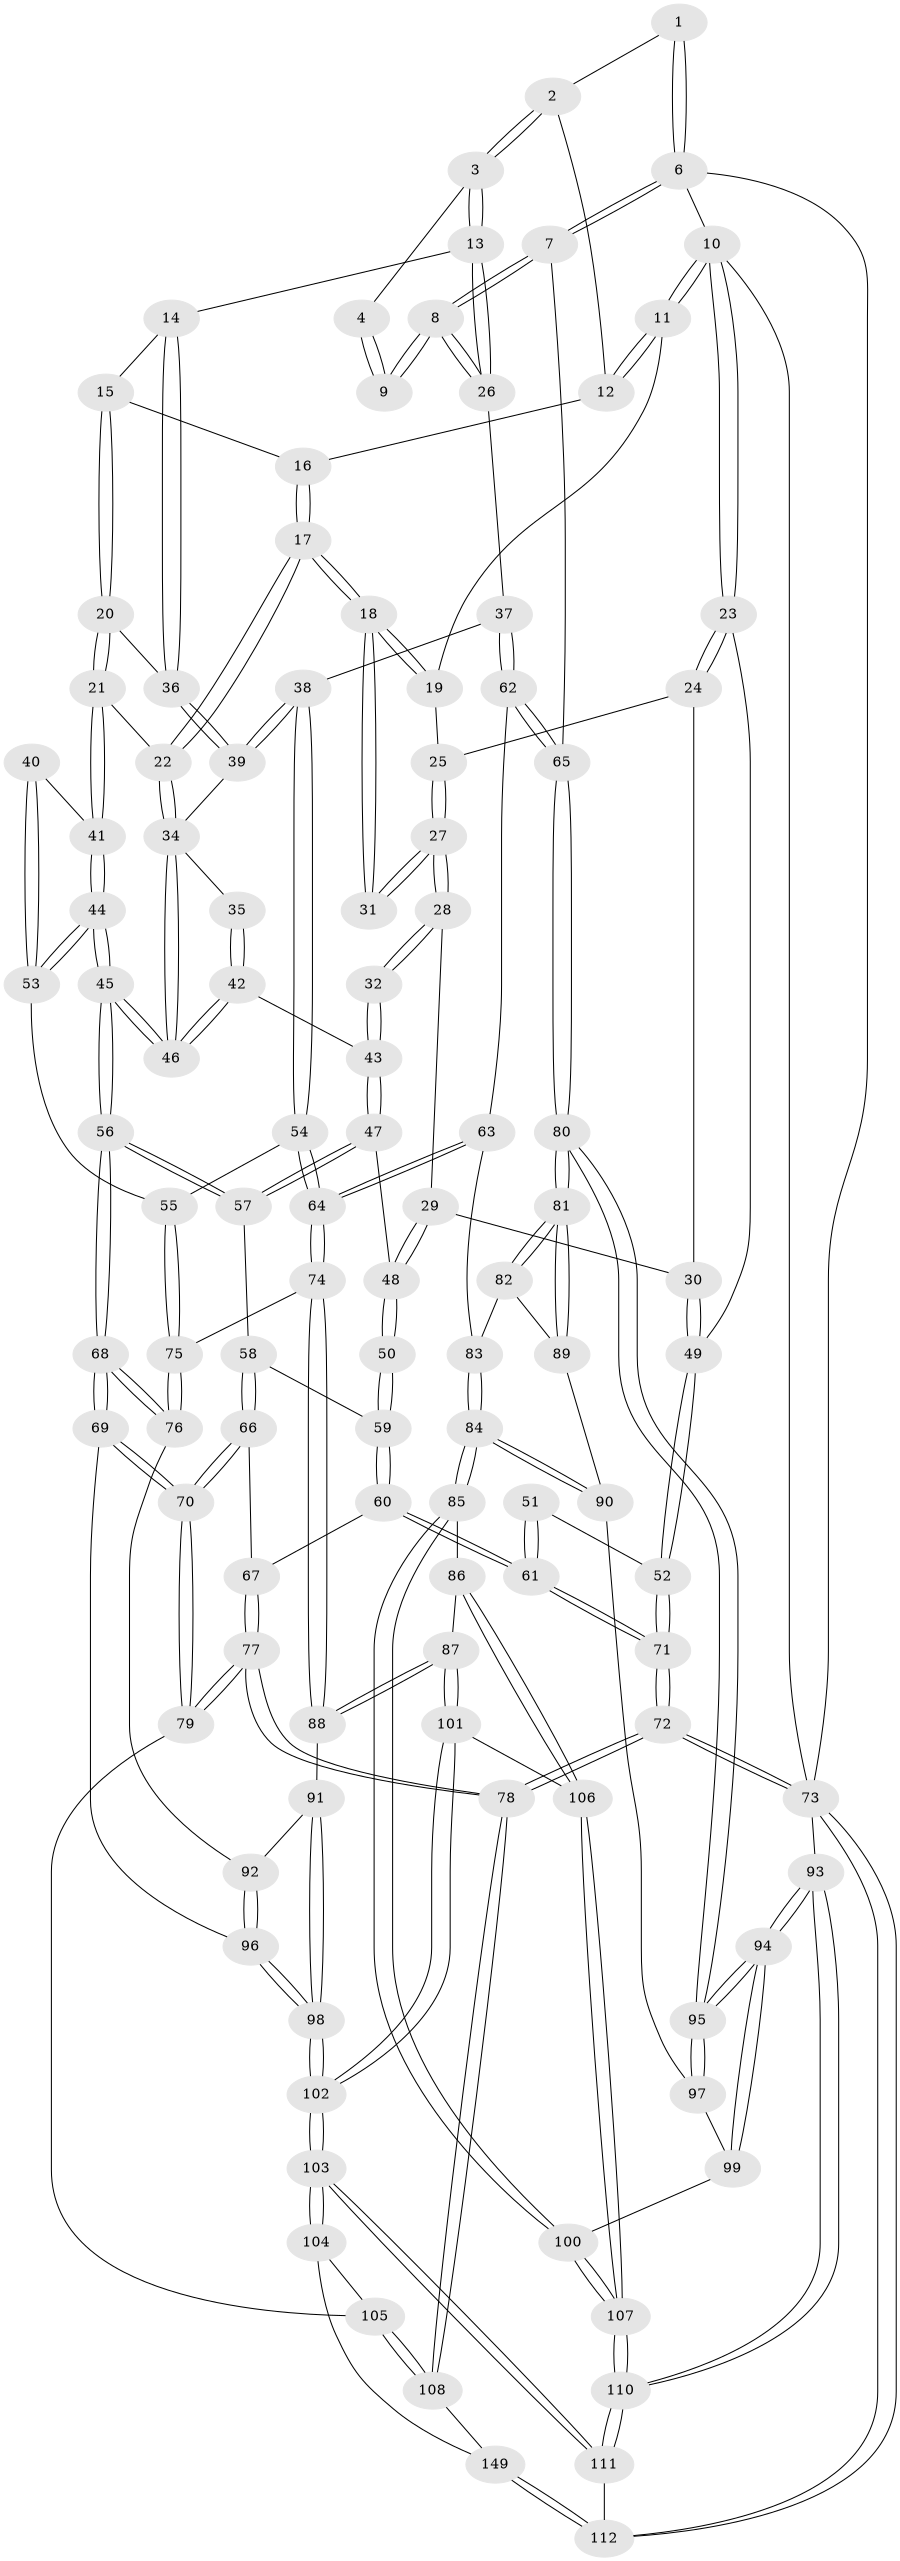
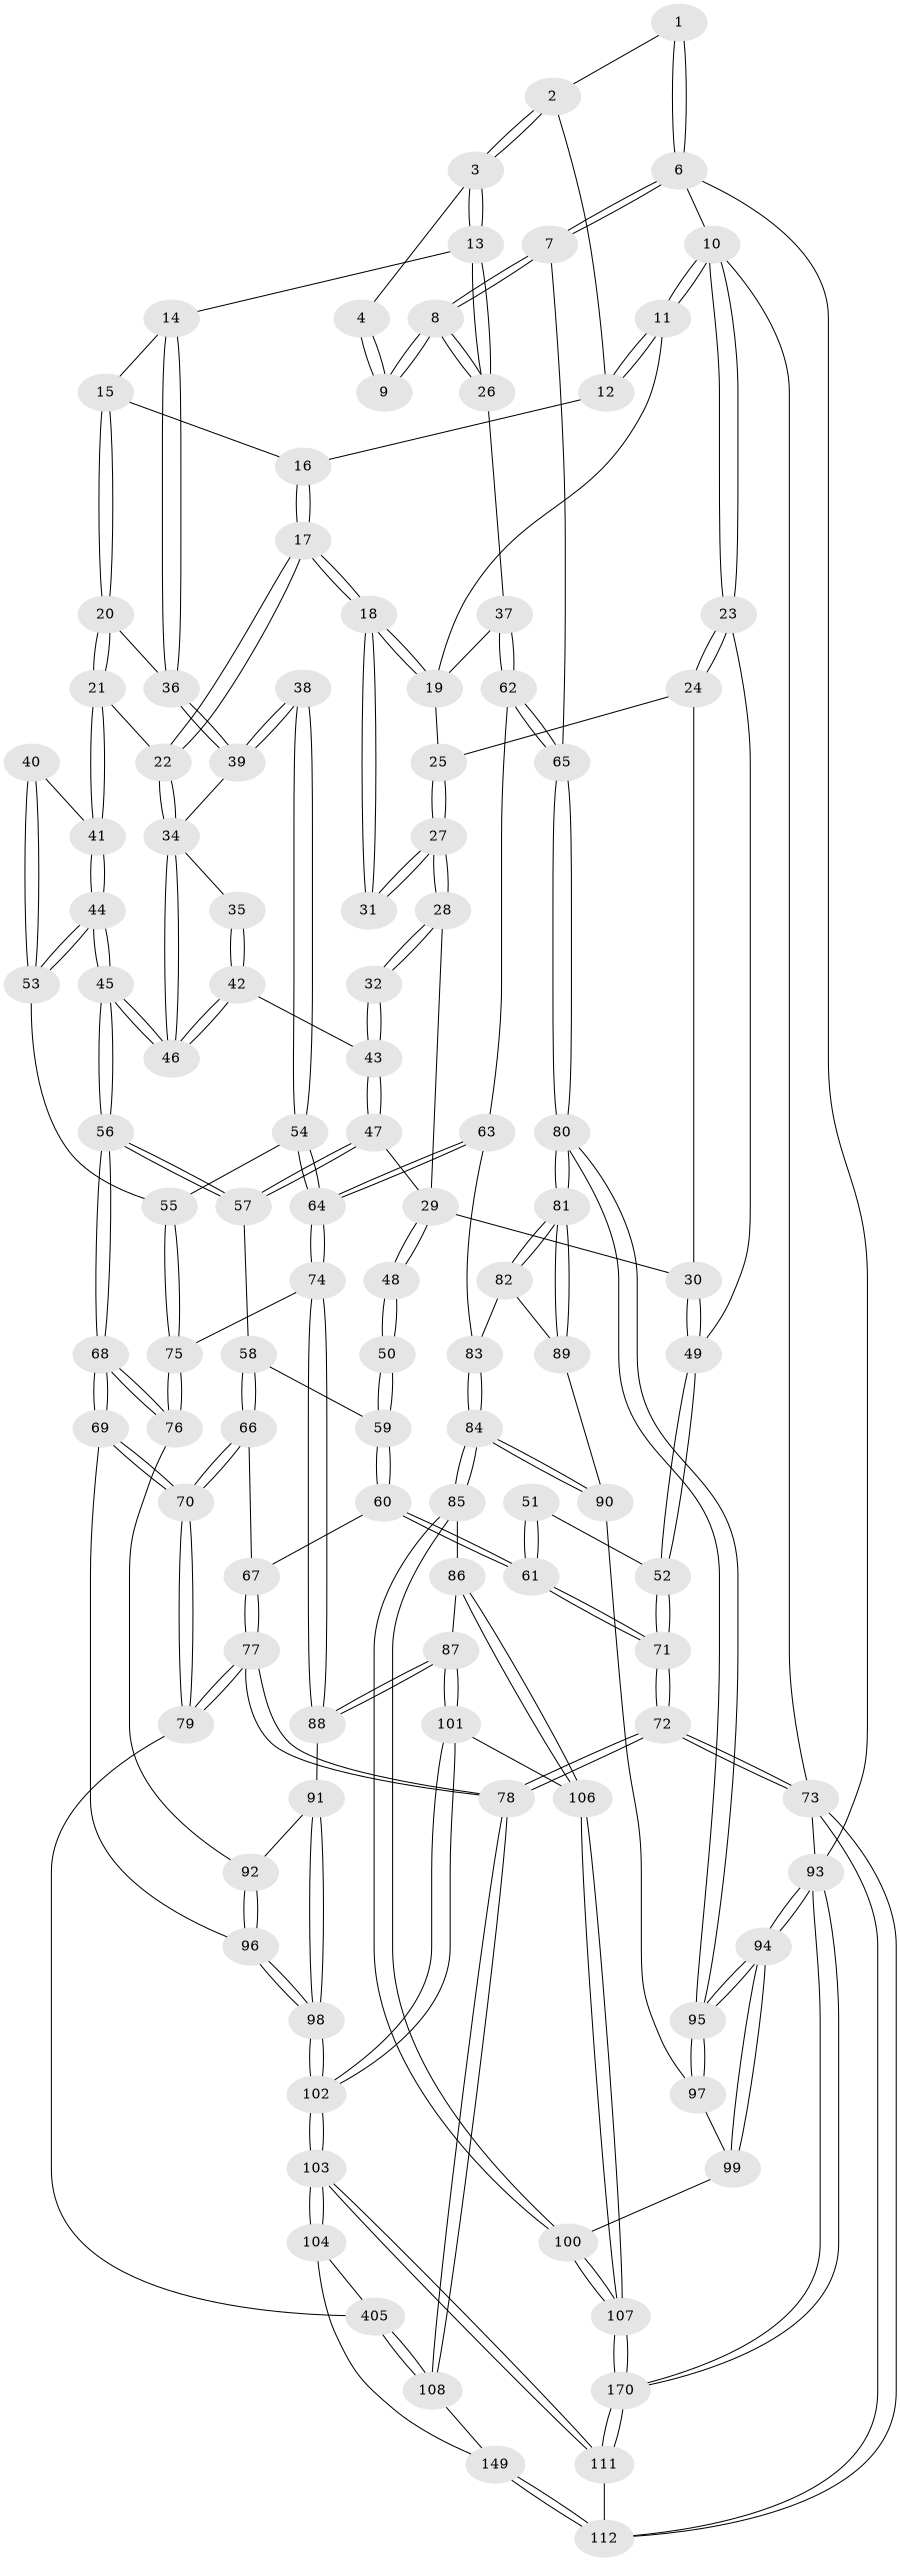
(415, 647) -> (470, 652)
(867, 928) -> (828, 995)
(383, 1207) -> (396, 1161)
(375, 2317) -> (375, 2317)
(621, 2391) -> (621, 2391)
